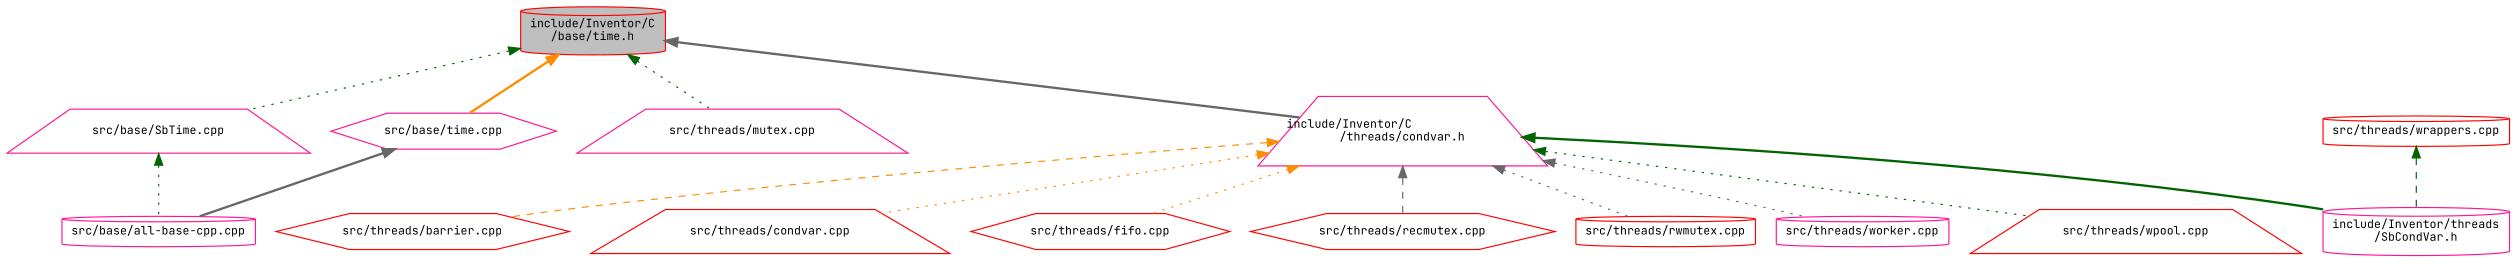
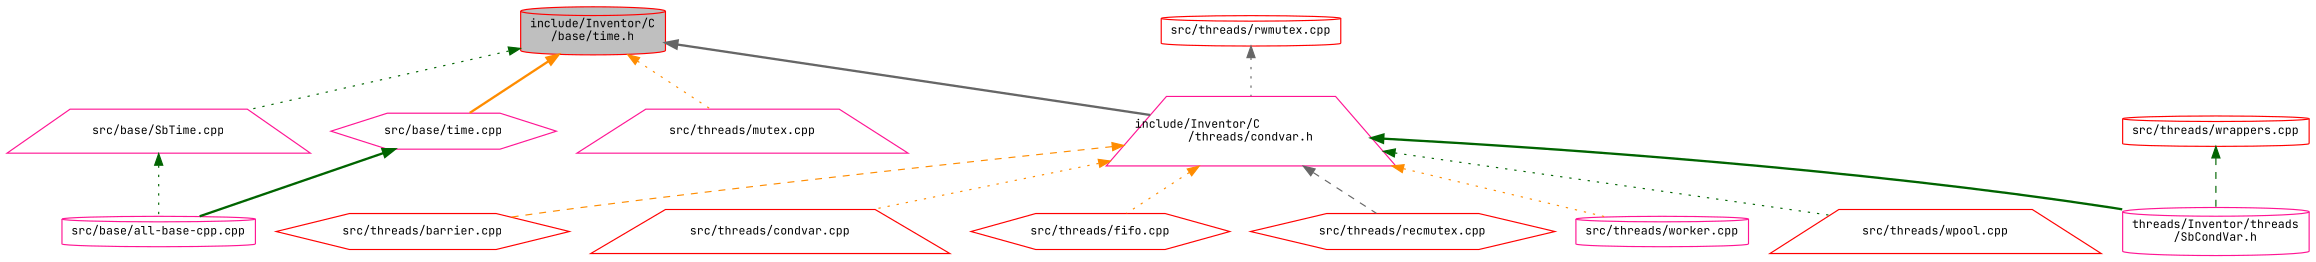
(674, 85) -> (674, 85)
(292, 185) -> (292, 185)
(1680, 189) -> (1504, 193)
(1566, 193) -> (1251, 77)
(2416, 232) -> (2216, 232)
